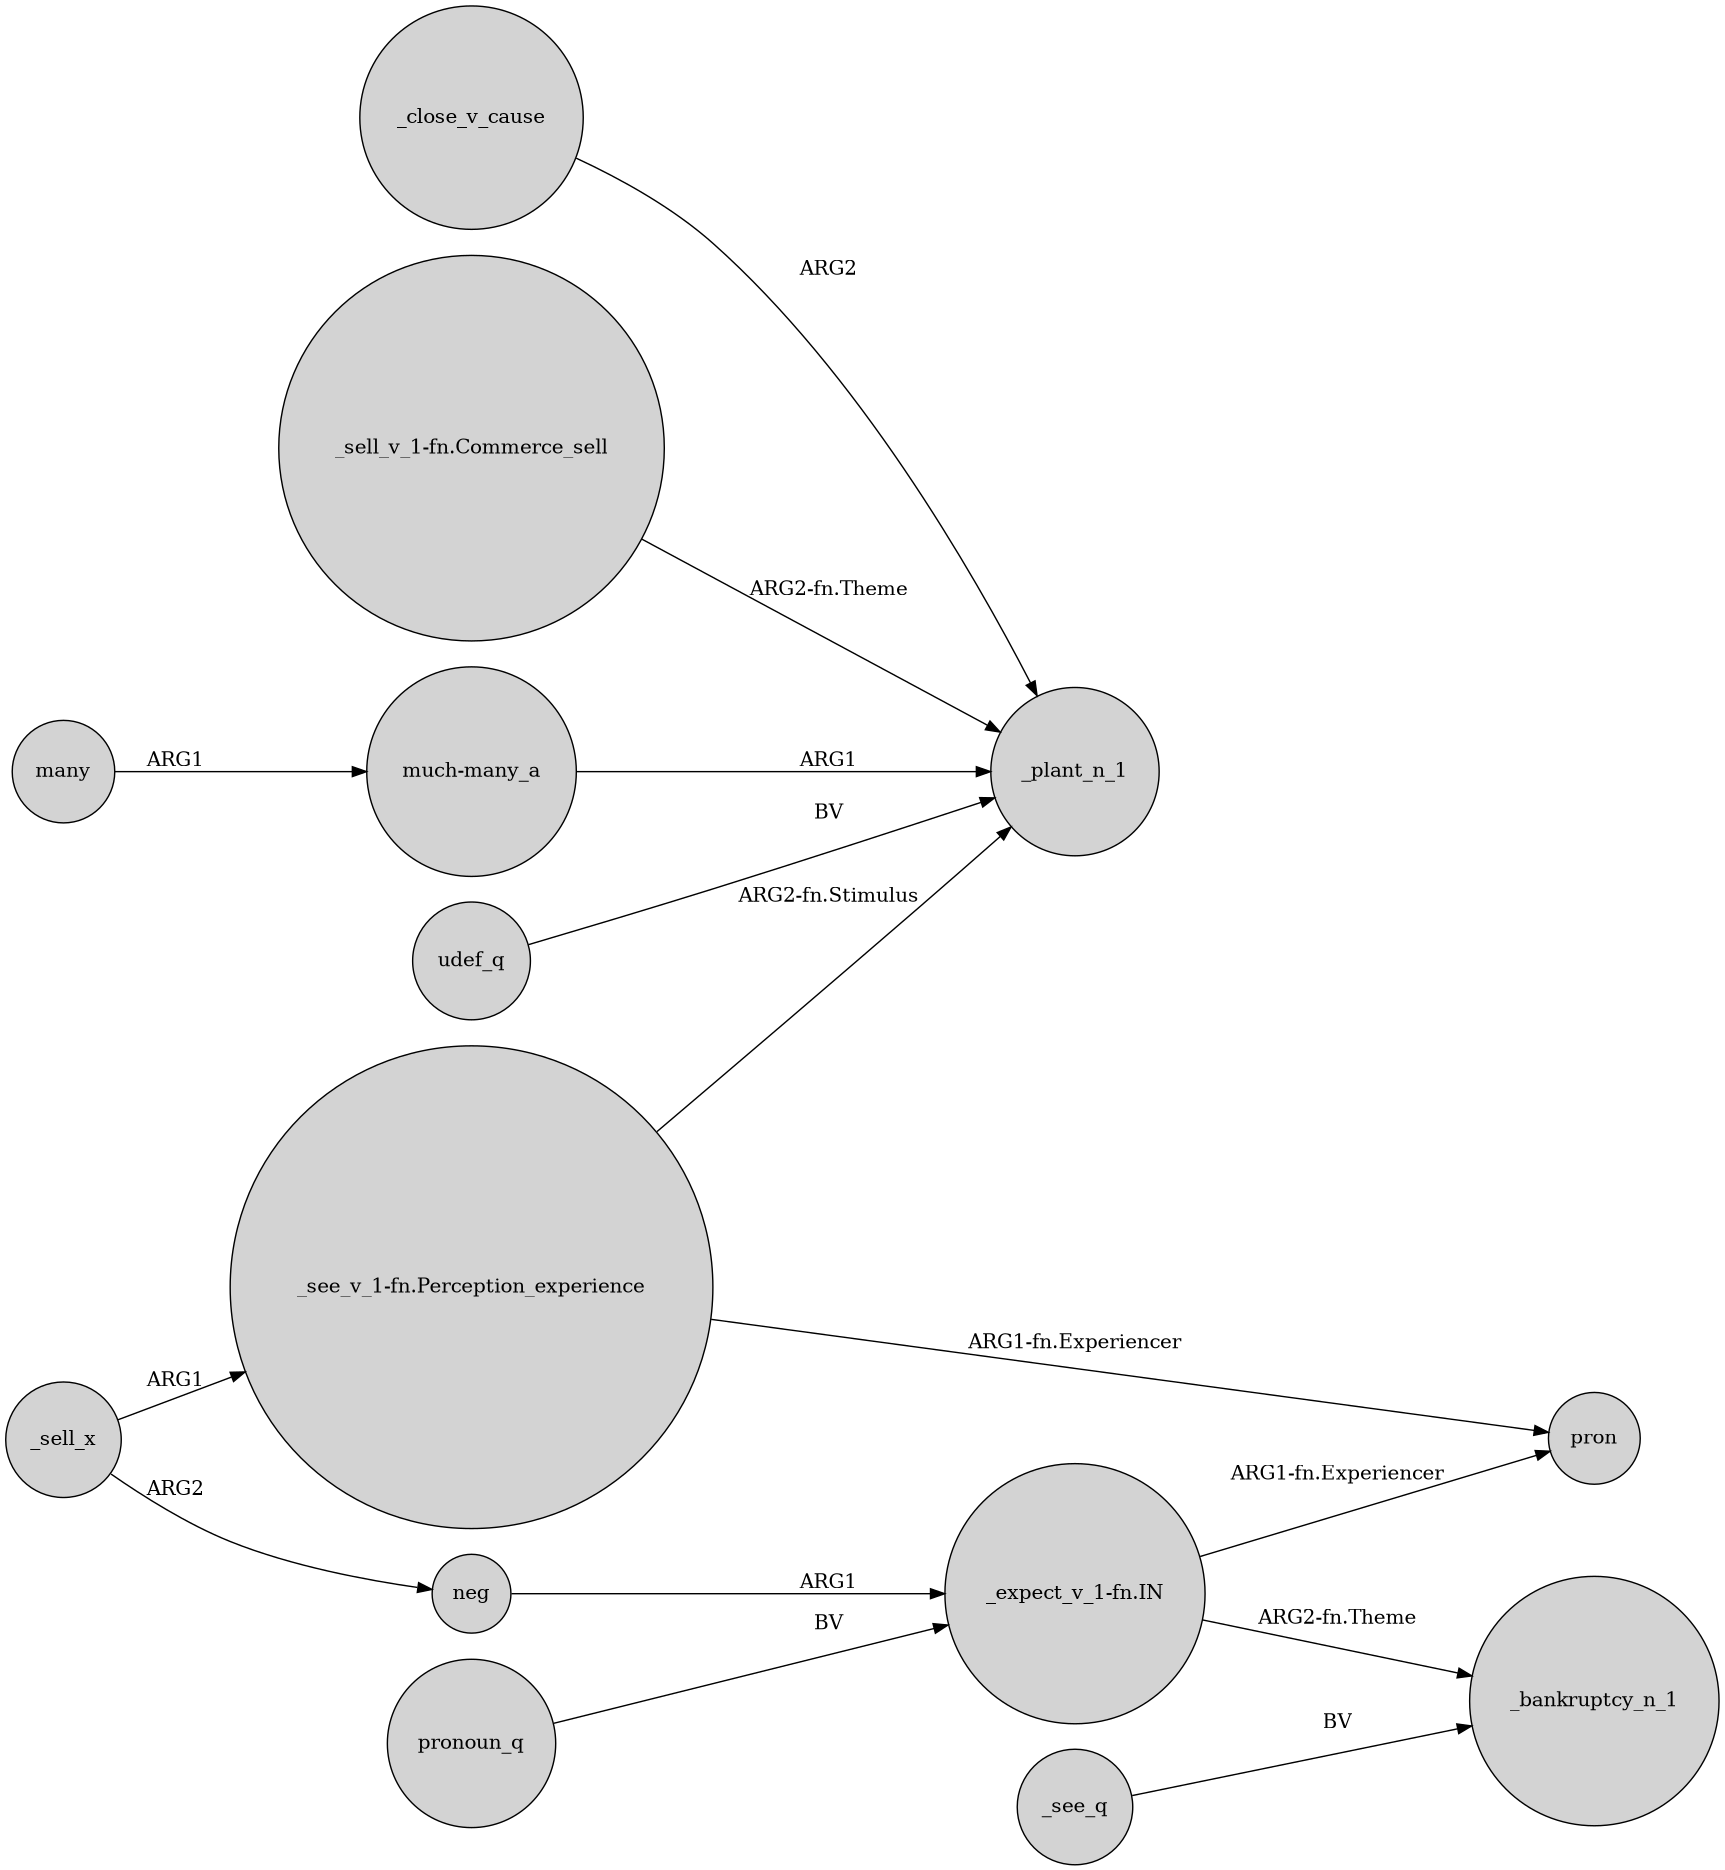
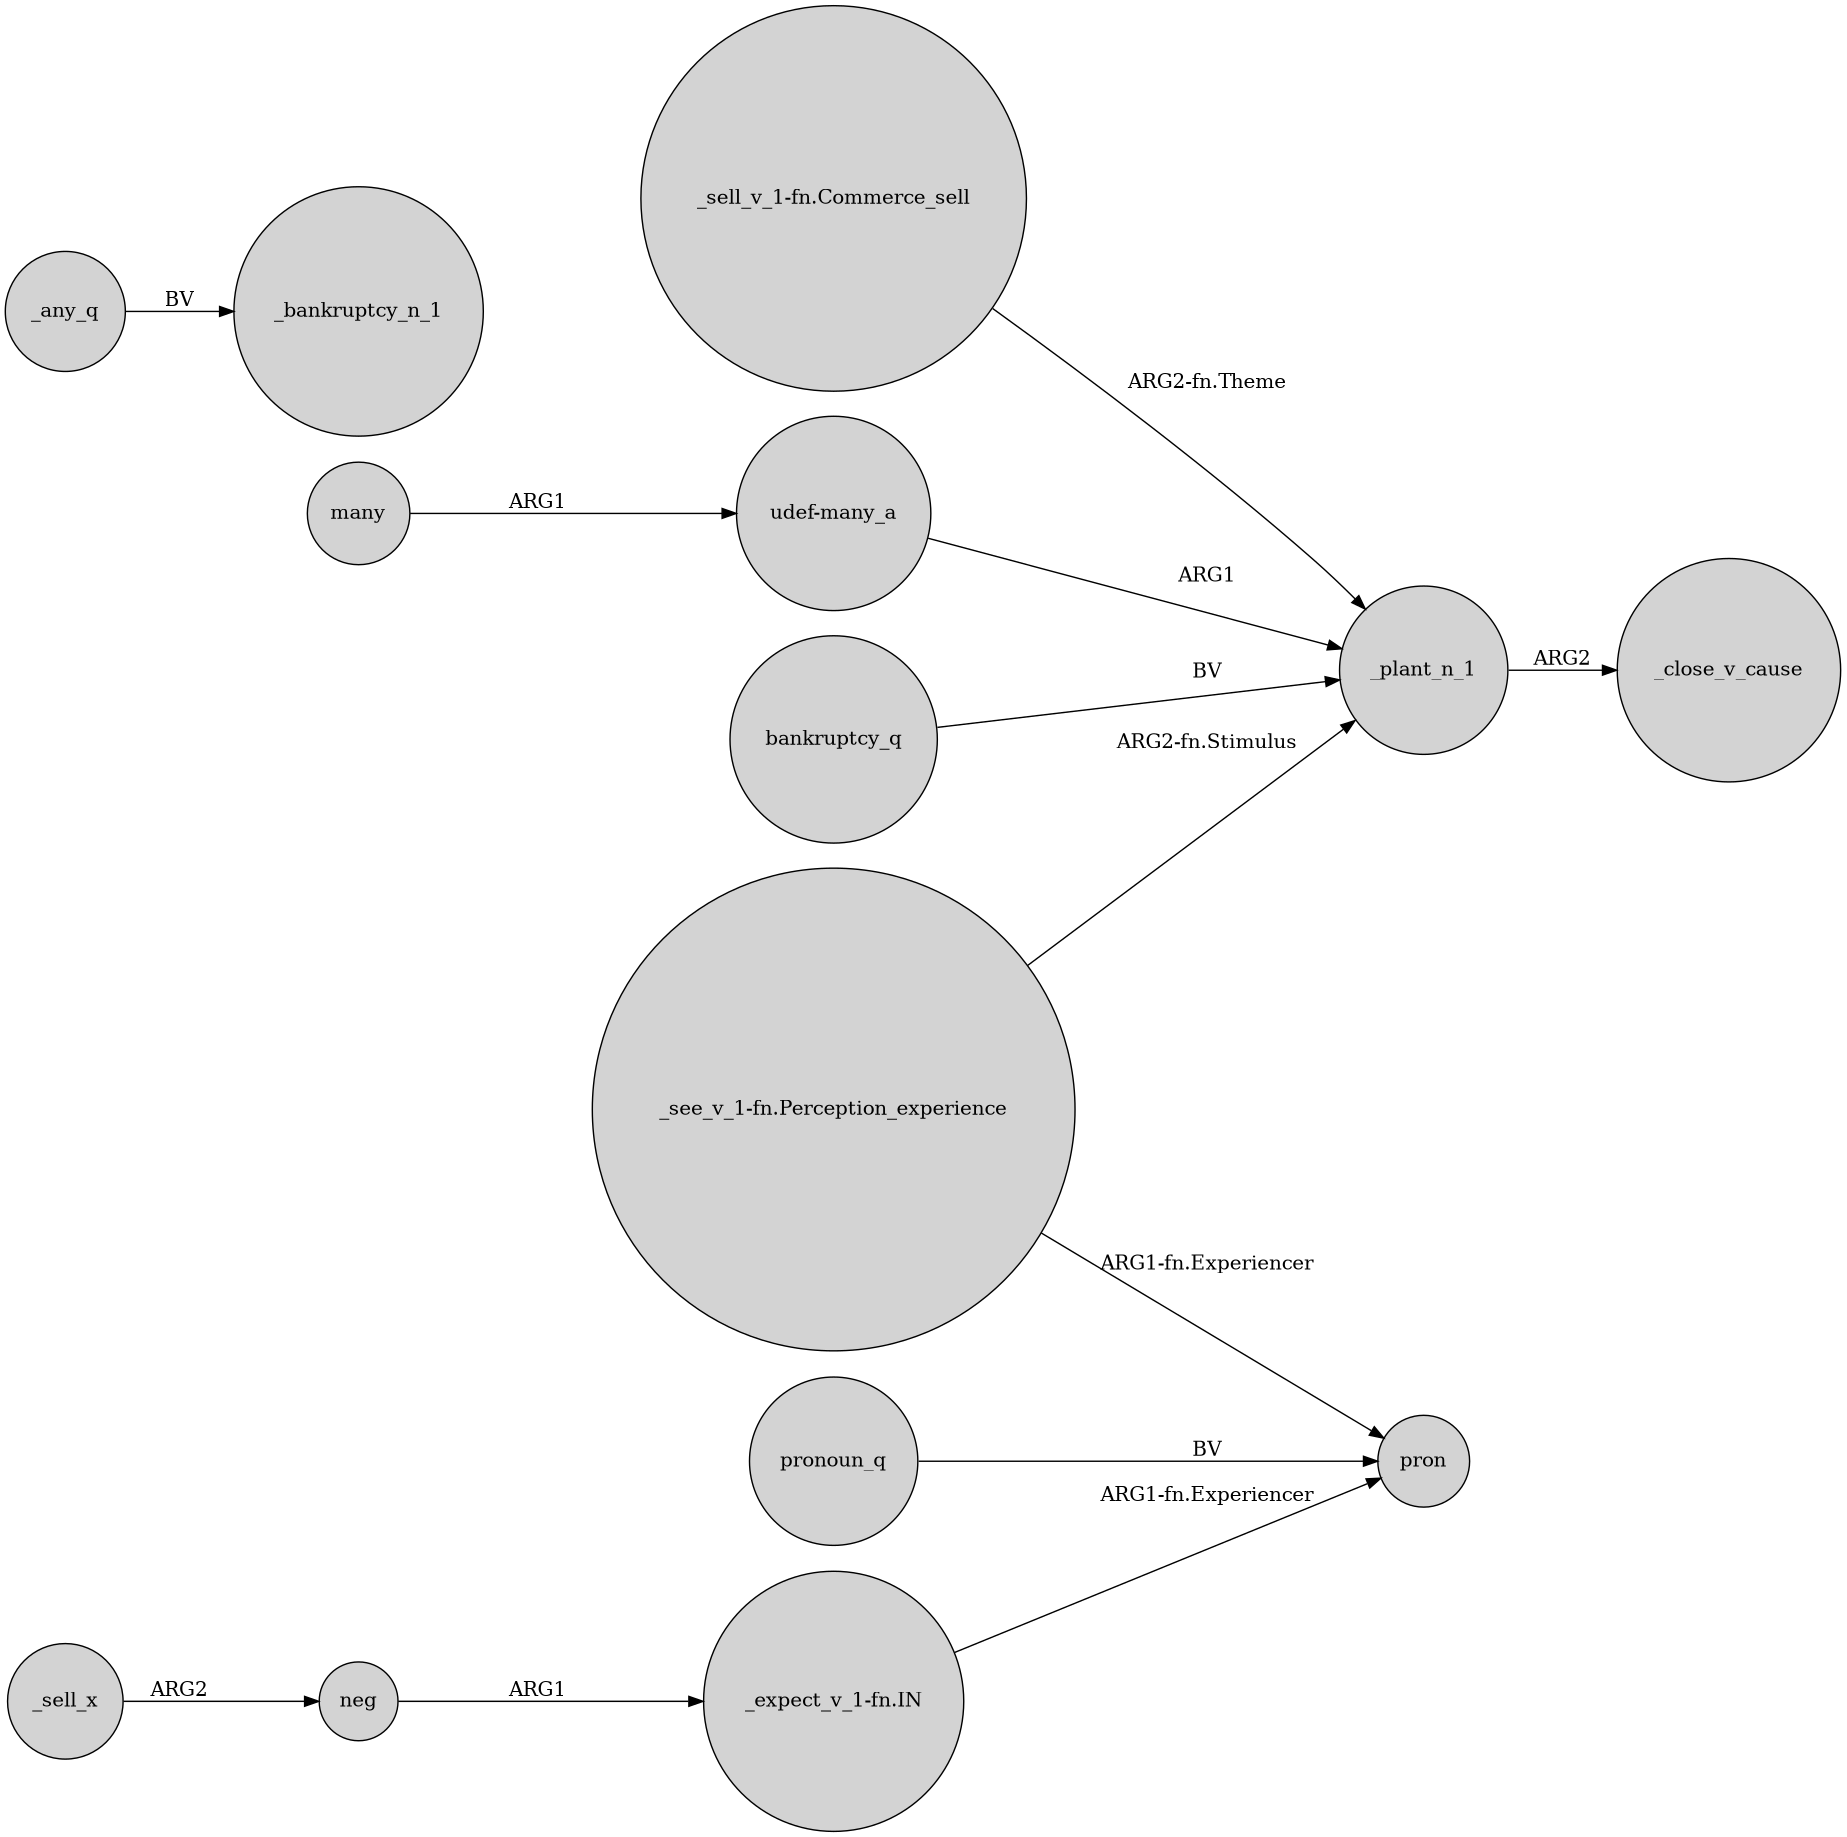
(842, 384) -> (1555, 670)
(472, 772) -> (834, 513)
(472, 961) -> (834, 739)
(175, 1398) -> none
(1330, 1646) -> none
(744, 1676) -> (1141, 1461)
(1075, 1807) -> (65, 311)
